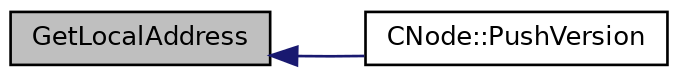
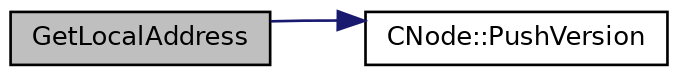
(331, 56) -> (304, 21)
